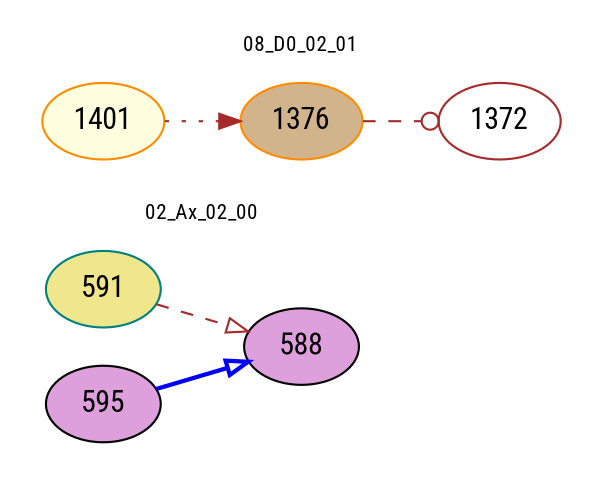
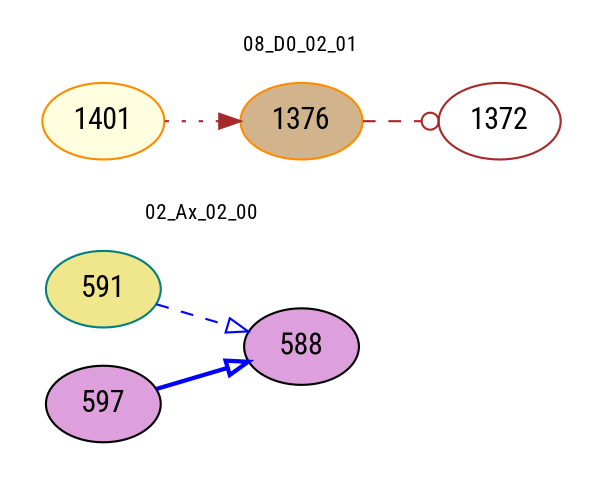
(192, 315) -> (192, 315)
(103, 404) -> (103, 404)
